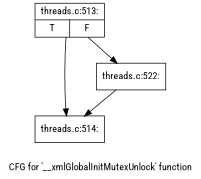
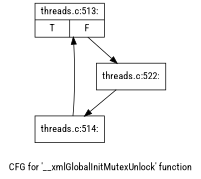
(65, 73) -> (75, 80)
